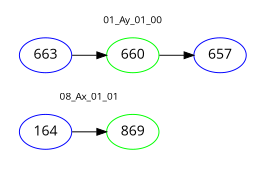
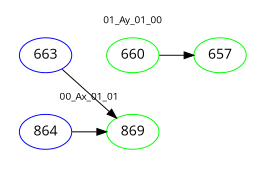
(84, 55) -> (90, 95)
(220, 55) -> (220, 55)
(89, 97) -> (89, 97)
(46, 132) -> (46, 132)
